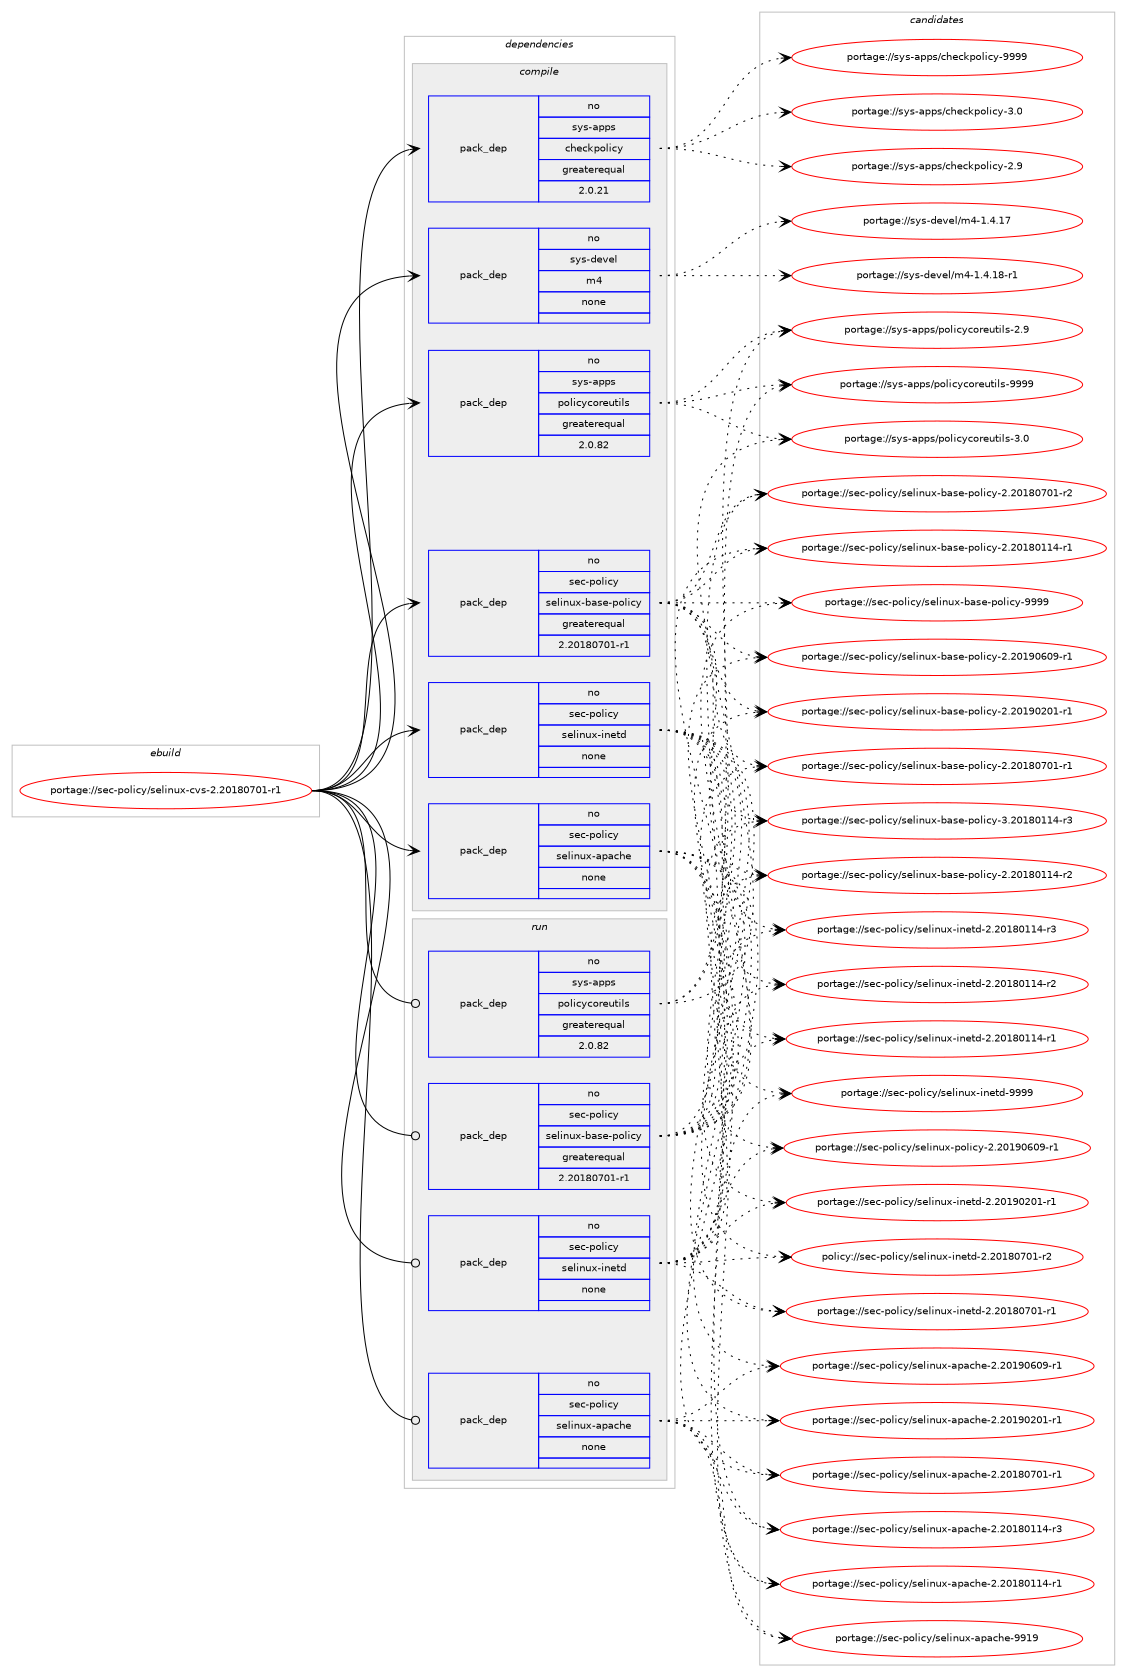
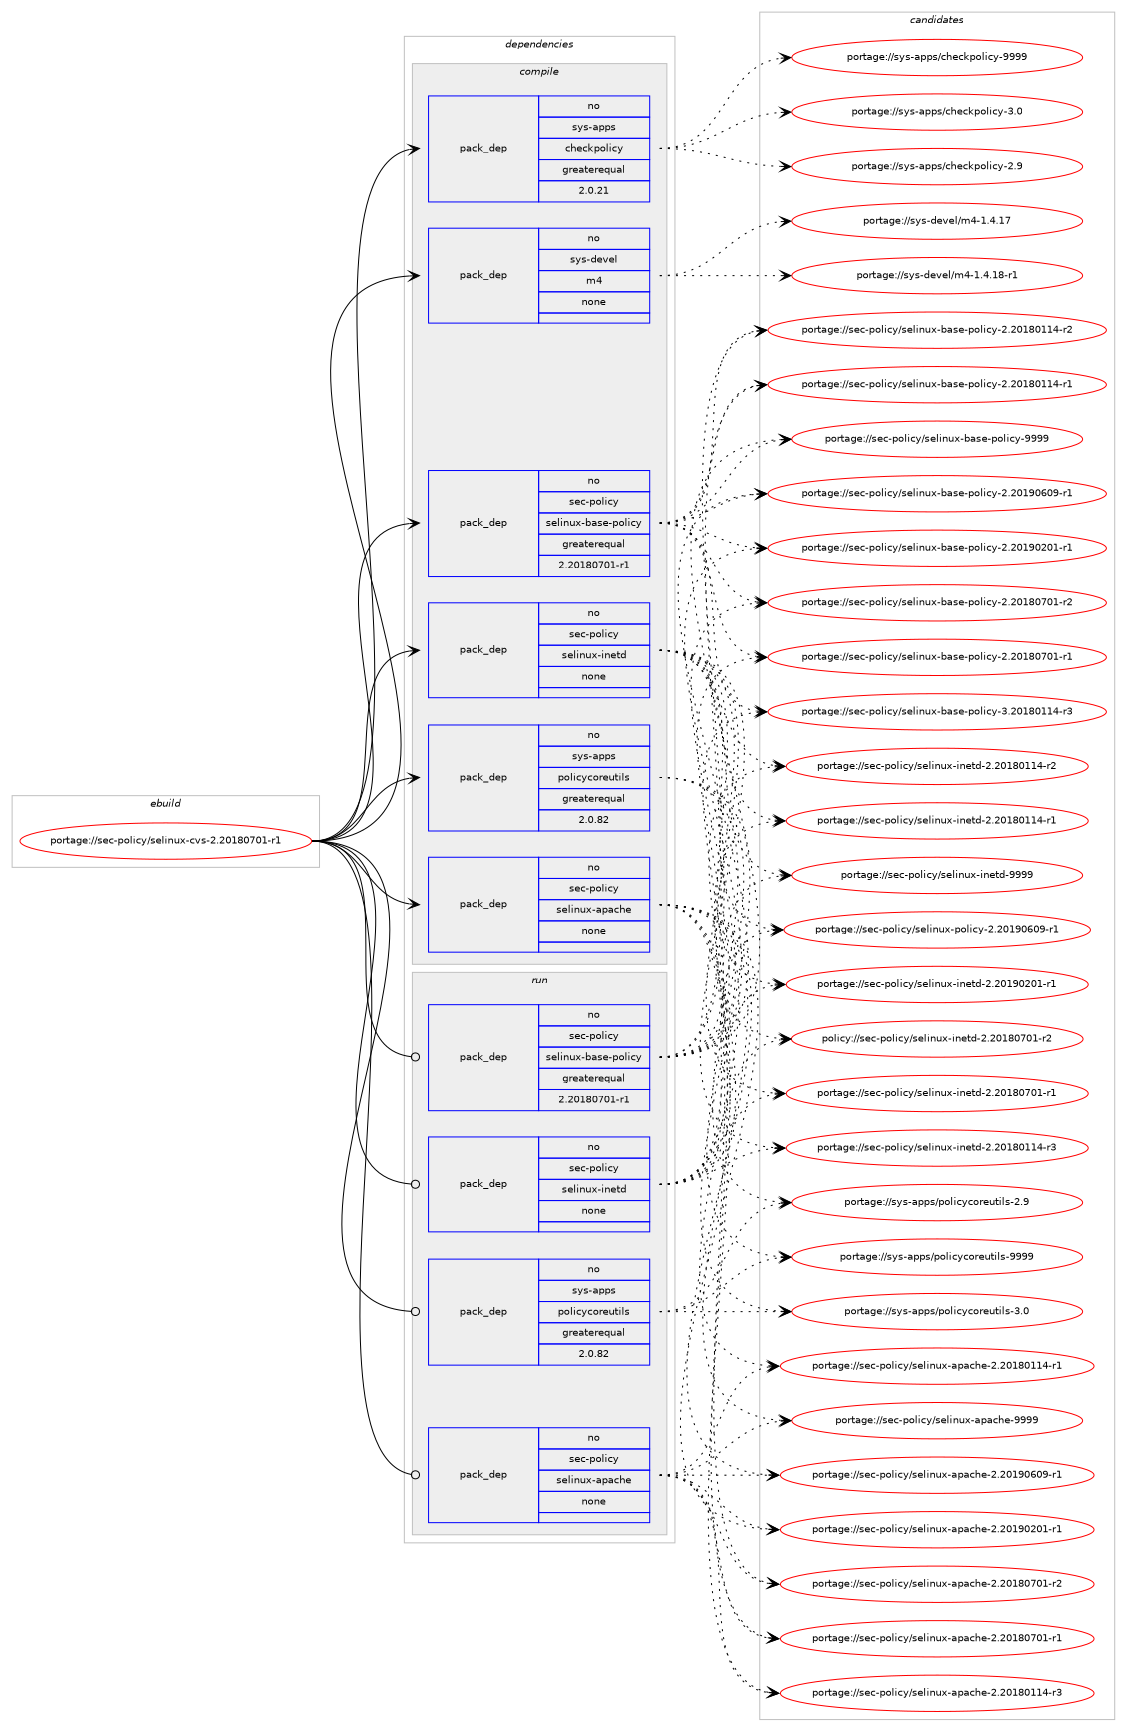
none -> (937, 1584)
(937, 1639) -> (937, 1421)
